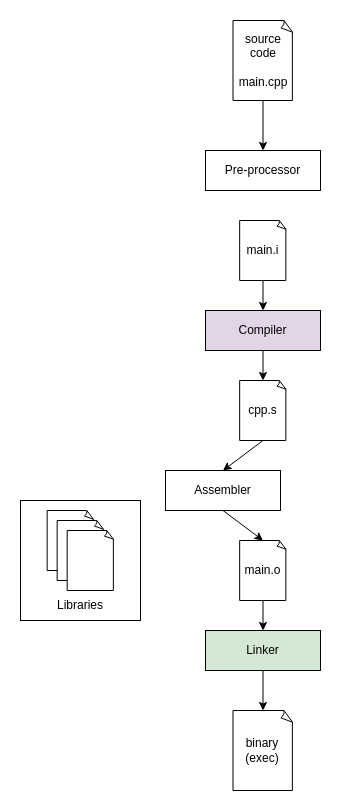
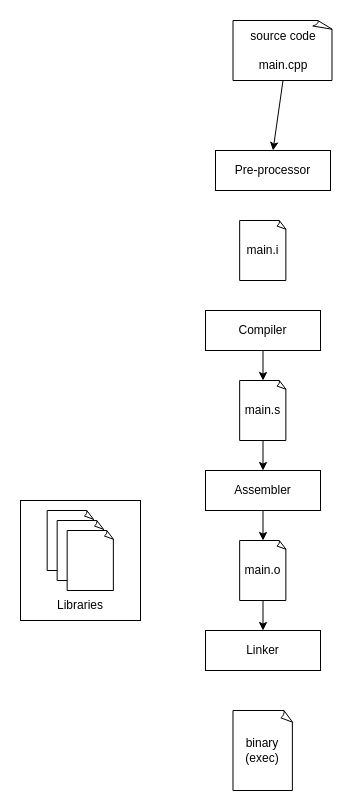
(263, 61) -> (283, 51)
(263, 171) -> (273, 171)
(263, 292) -> none
(263, 331) -> (263, 331)
(263, 411) -> (263, 411)
(223, 491) -> (263, 491)
(263, 651) -> (263, 651)
(263, 687) -> none
